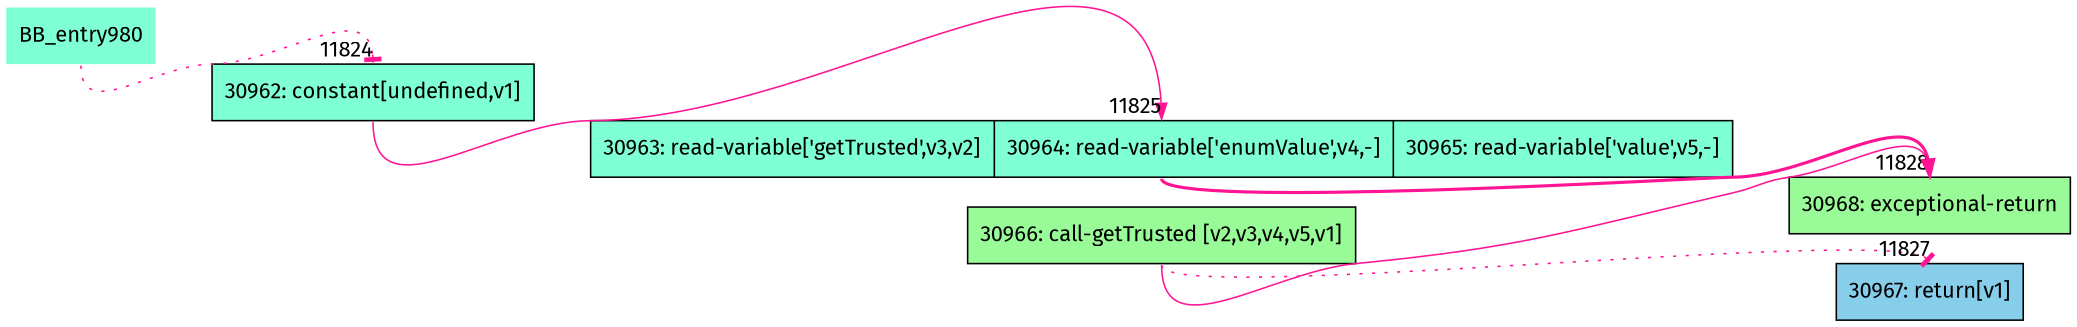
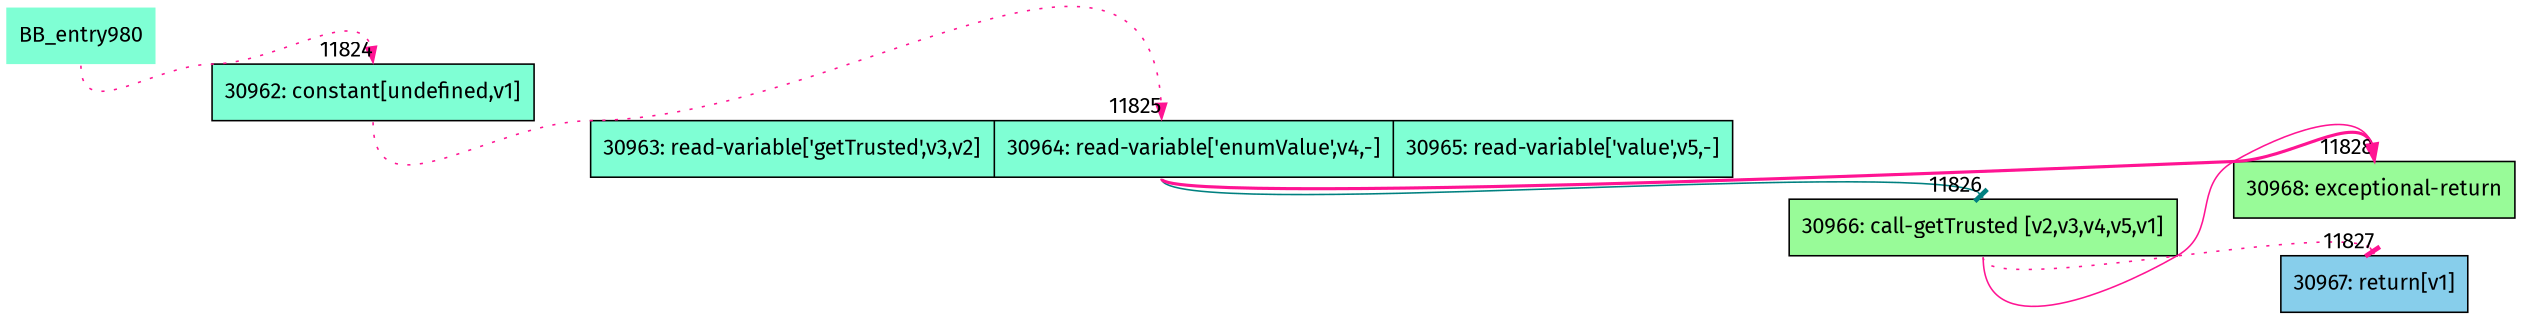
(225, 63) -> (221, 63)
(783, 85) -> (783, 85)
none -> (1569, 188)
